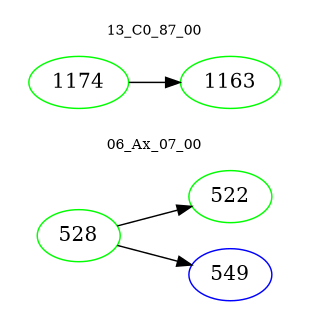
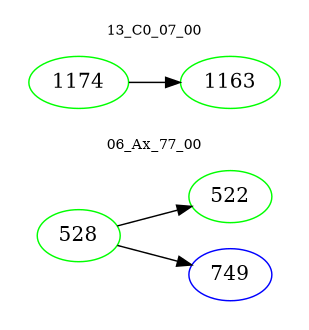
(155, 31) -> (155, 31)
(155, 145) -> (155, 145)
(230, 275) -> (230, 275)
